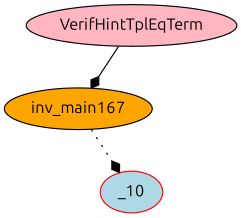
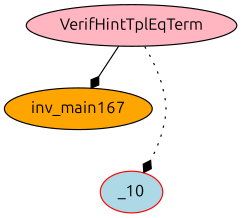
(102, 145) -> (166, 103)
